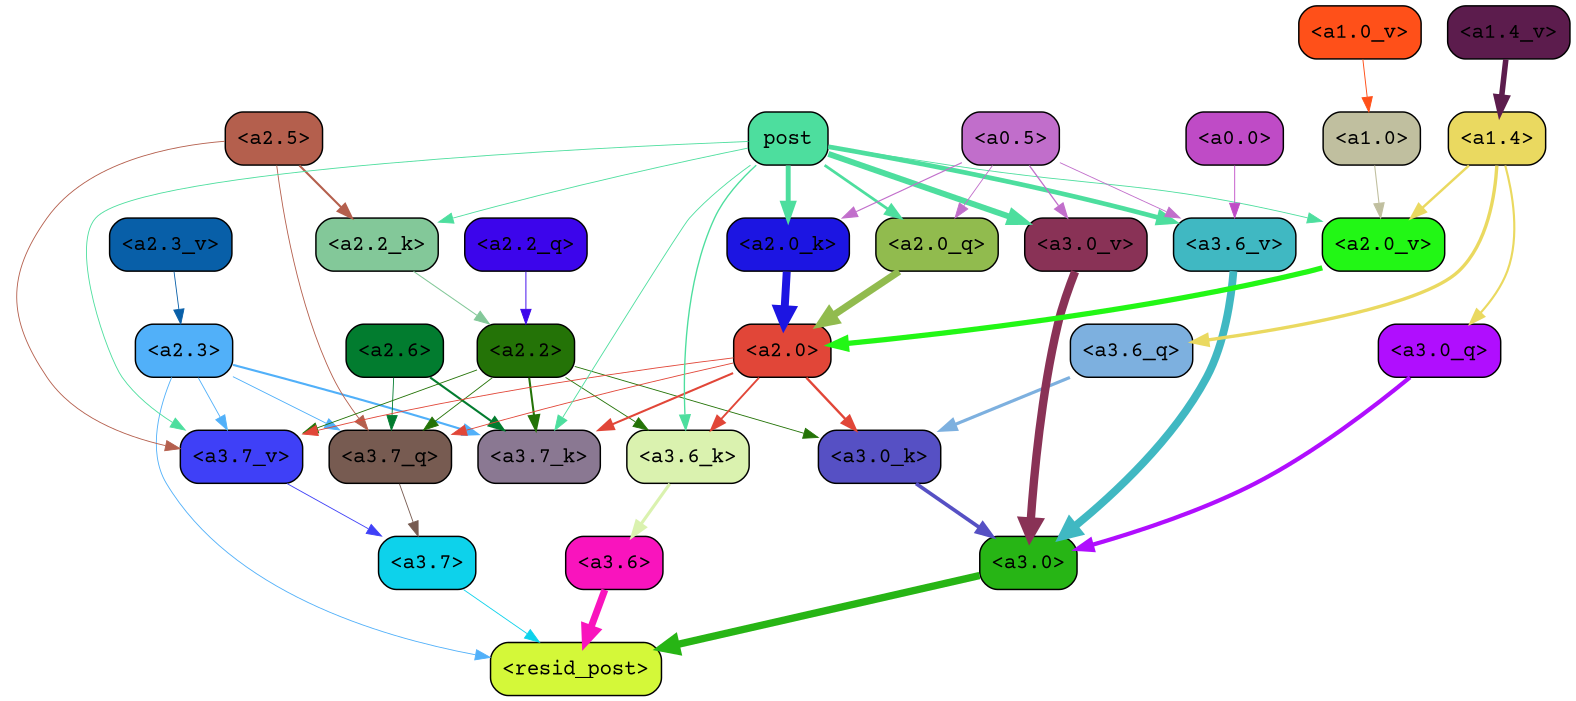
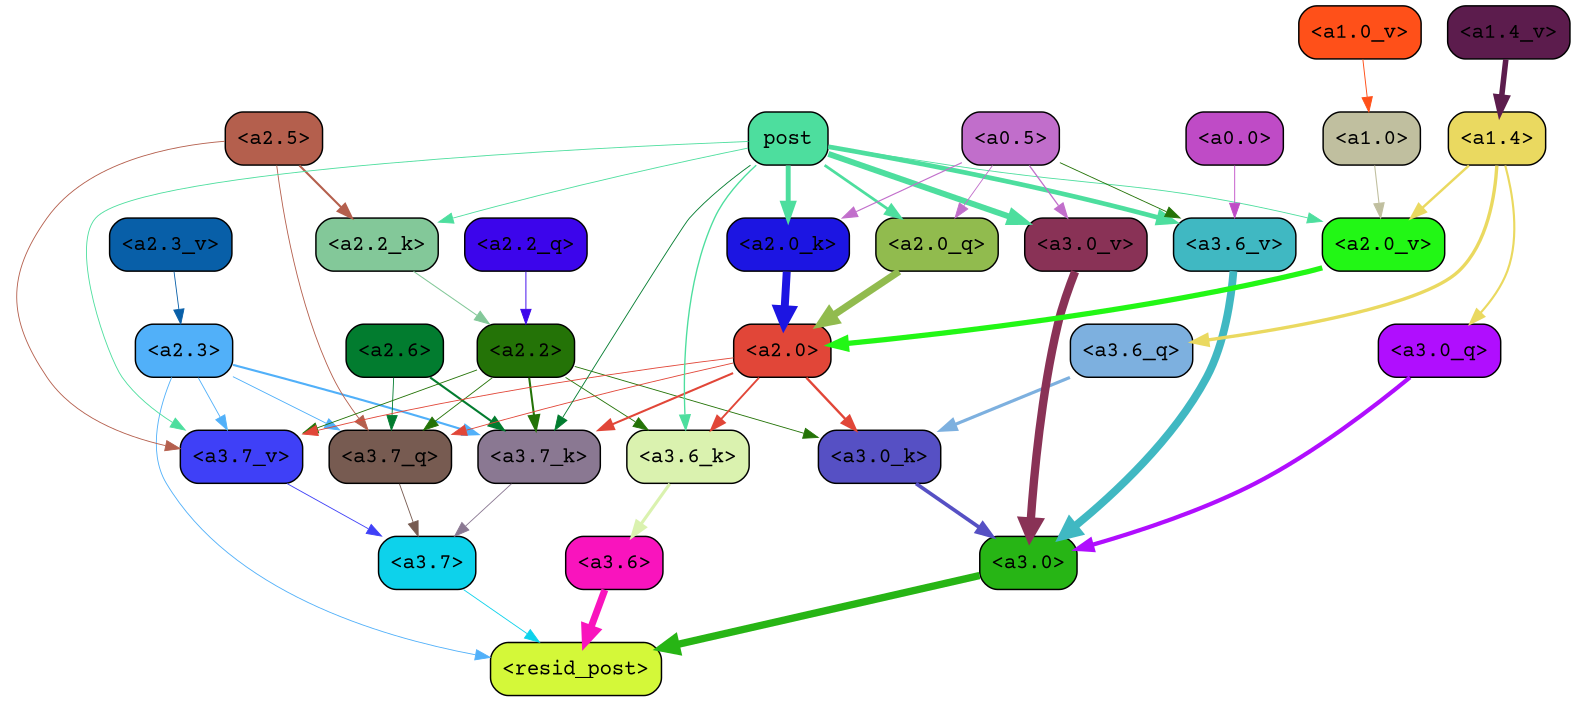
(1134, 197) -> (1134, 197)
(647, 283) -> (647, 283)
none -> (489, 505)
